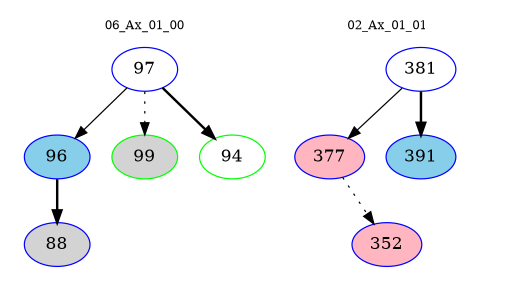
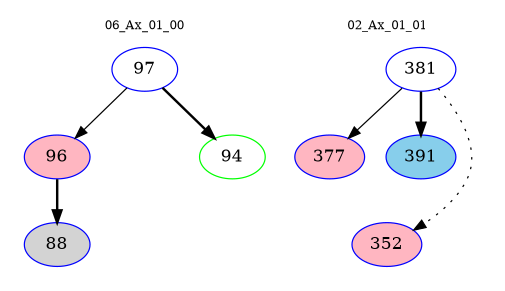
(57, 157) -> (57, 157)
(145, 157) -> none
(355, 196) -> (471, 161)
